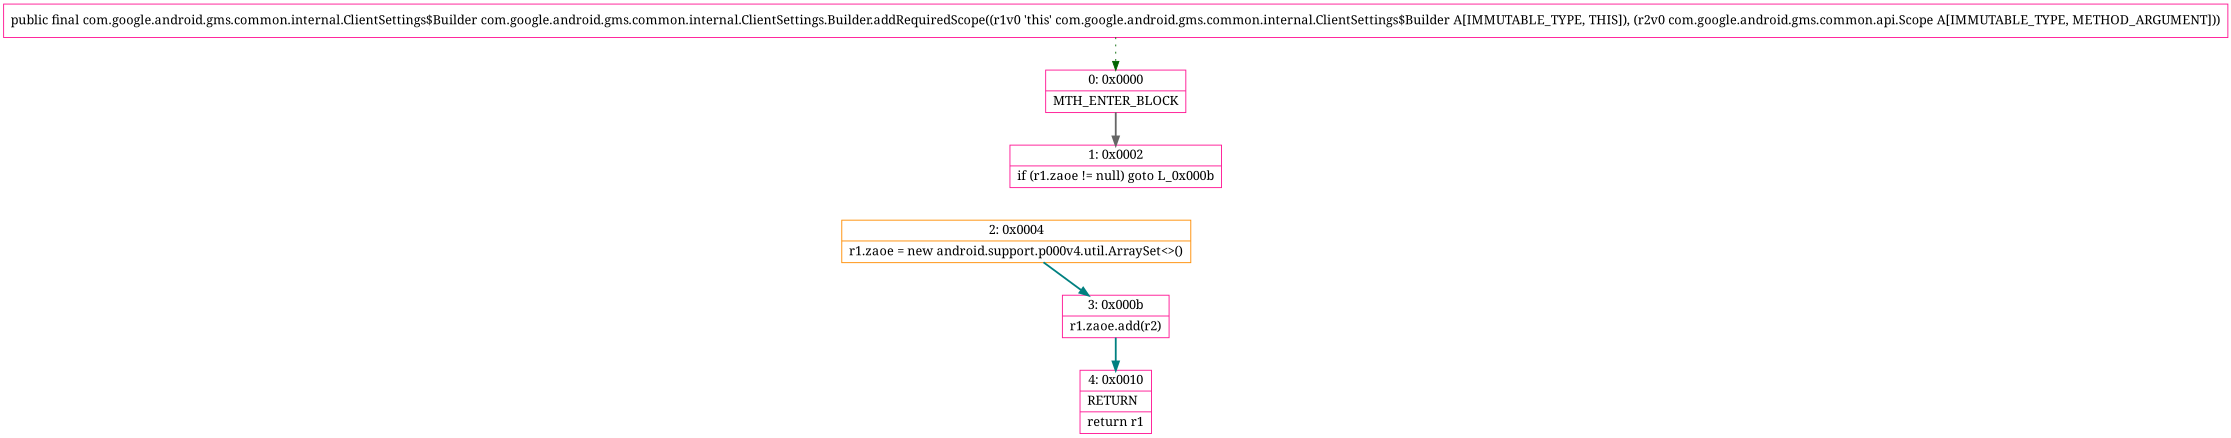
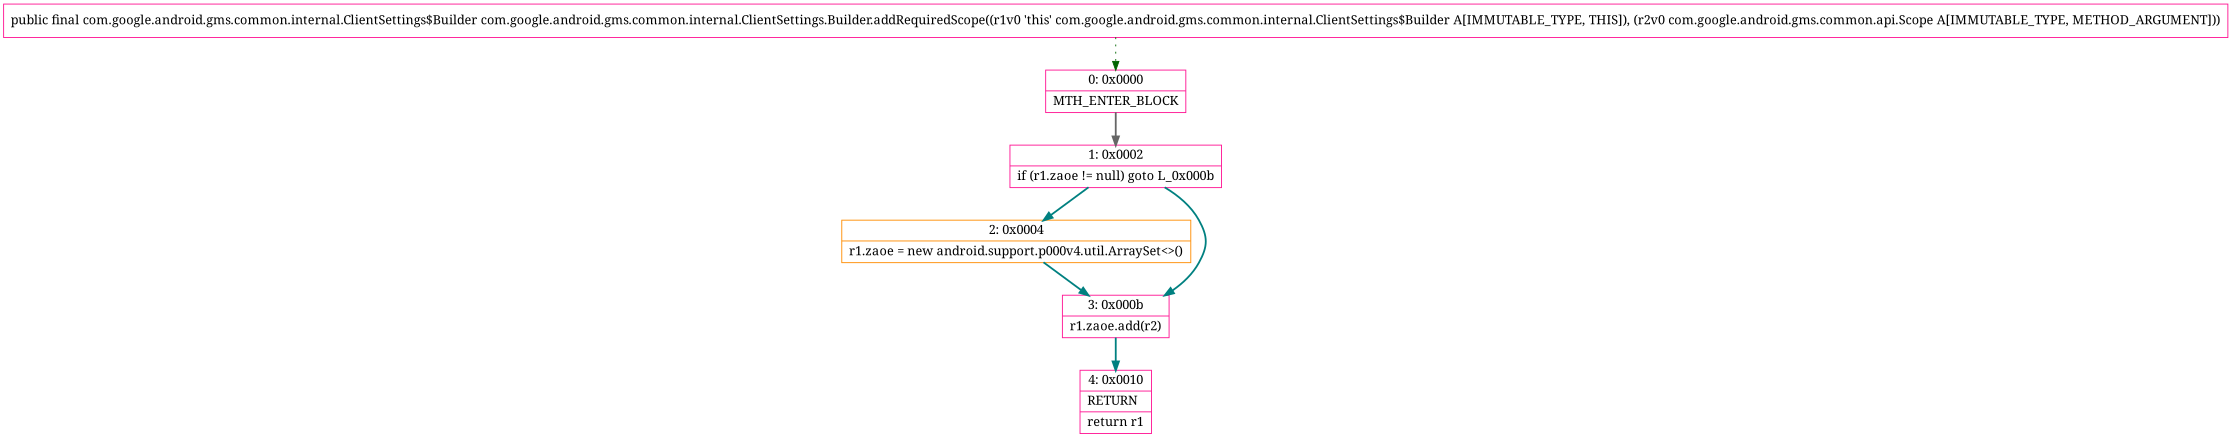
none -> (1070, 201)
none -> (1205, 237)
